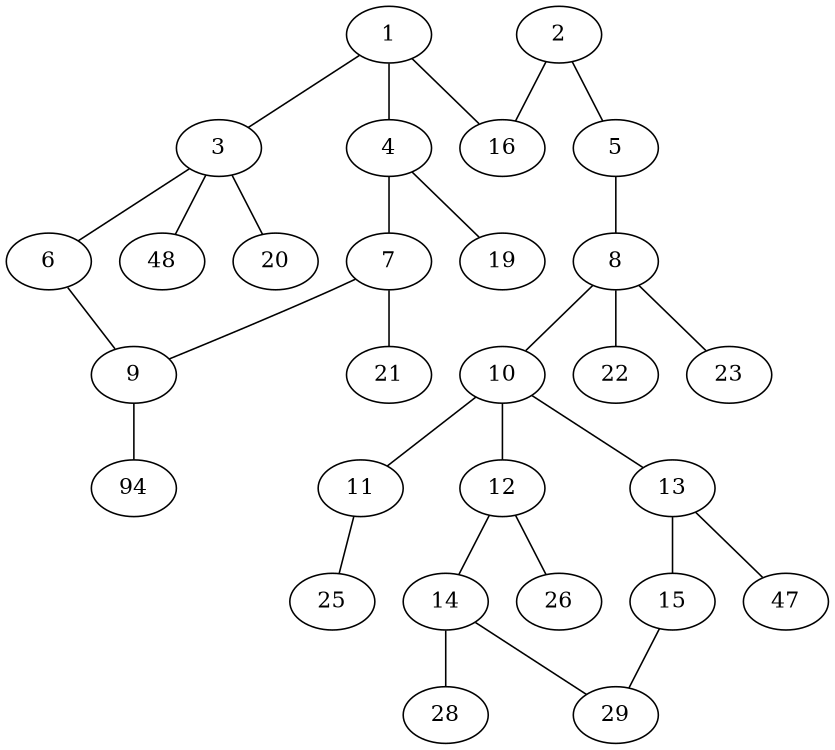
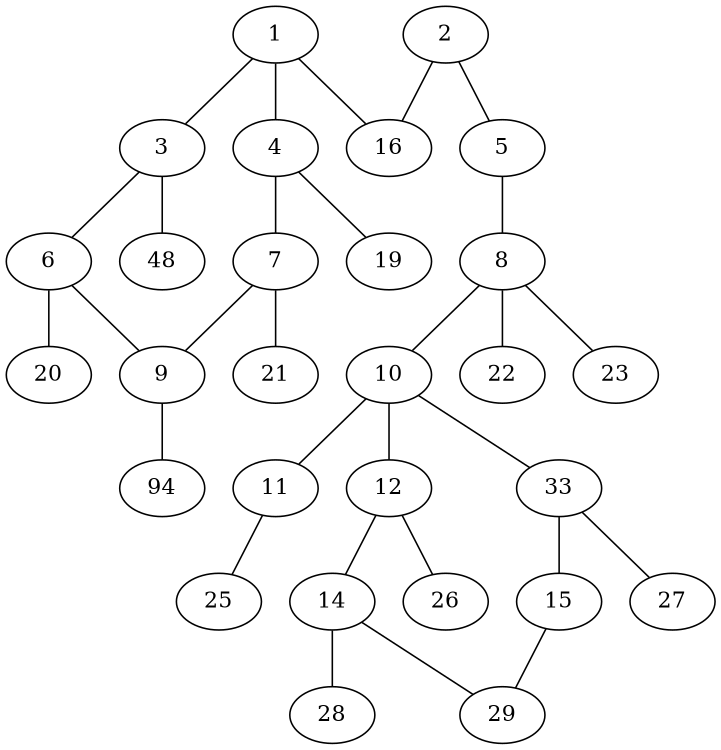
(247, 205) -> (49, 318)
(673, 488) -> (559, 488)
(786, 602) -> (673, 602)
